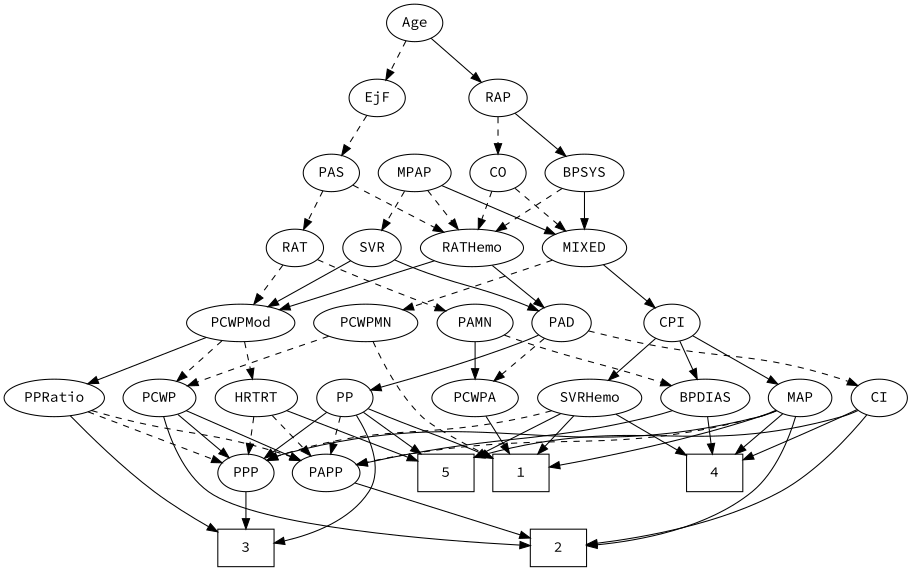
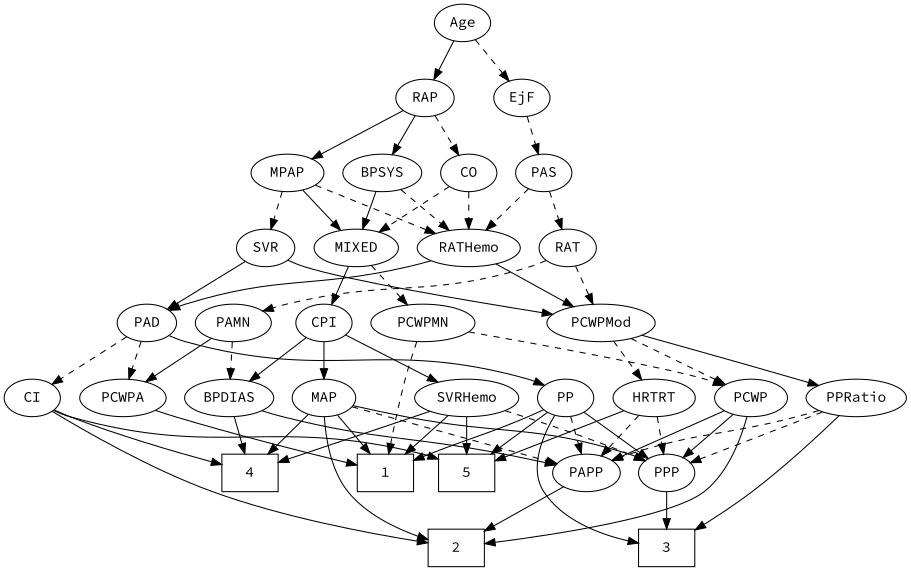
none -> (362, 132)
